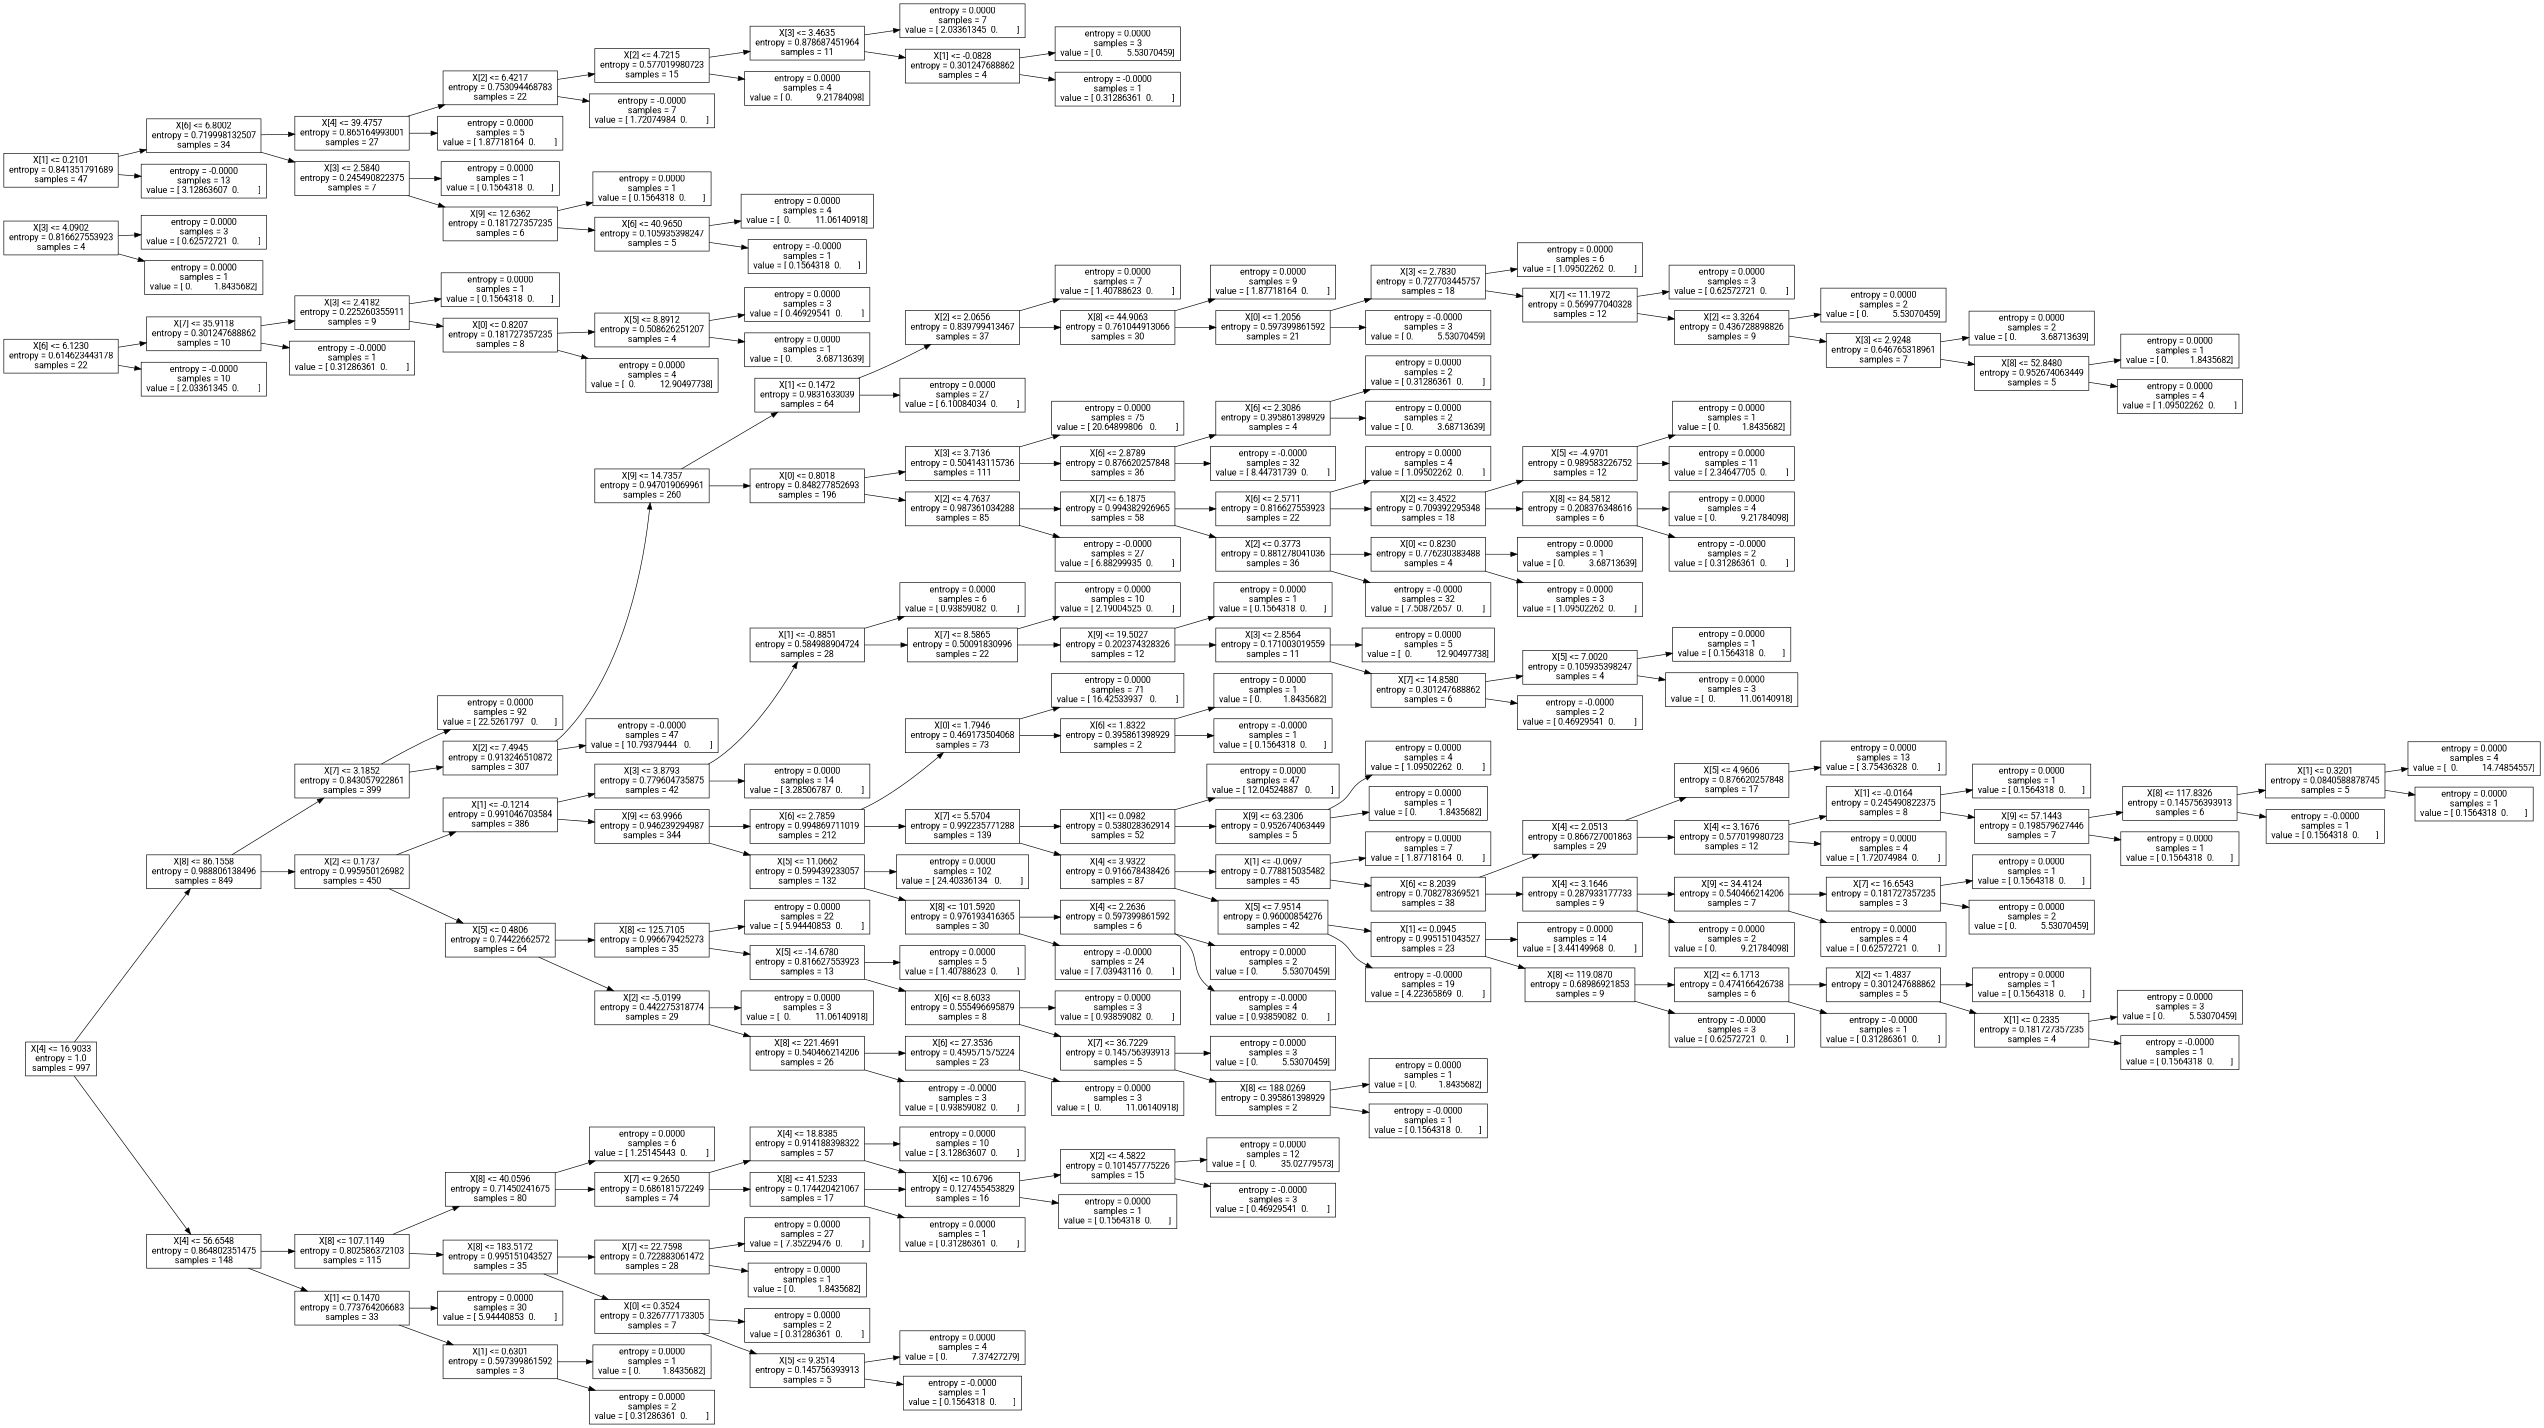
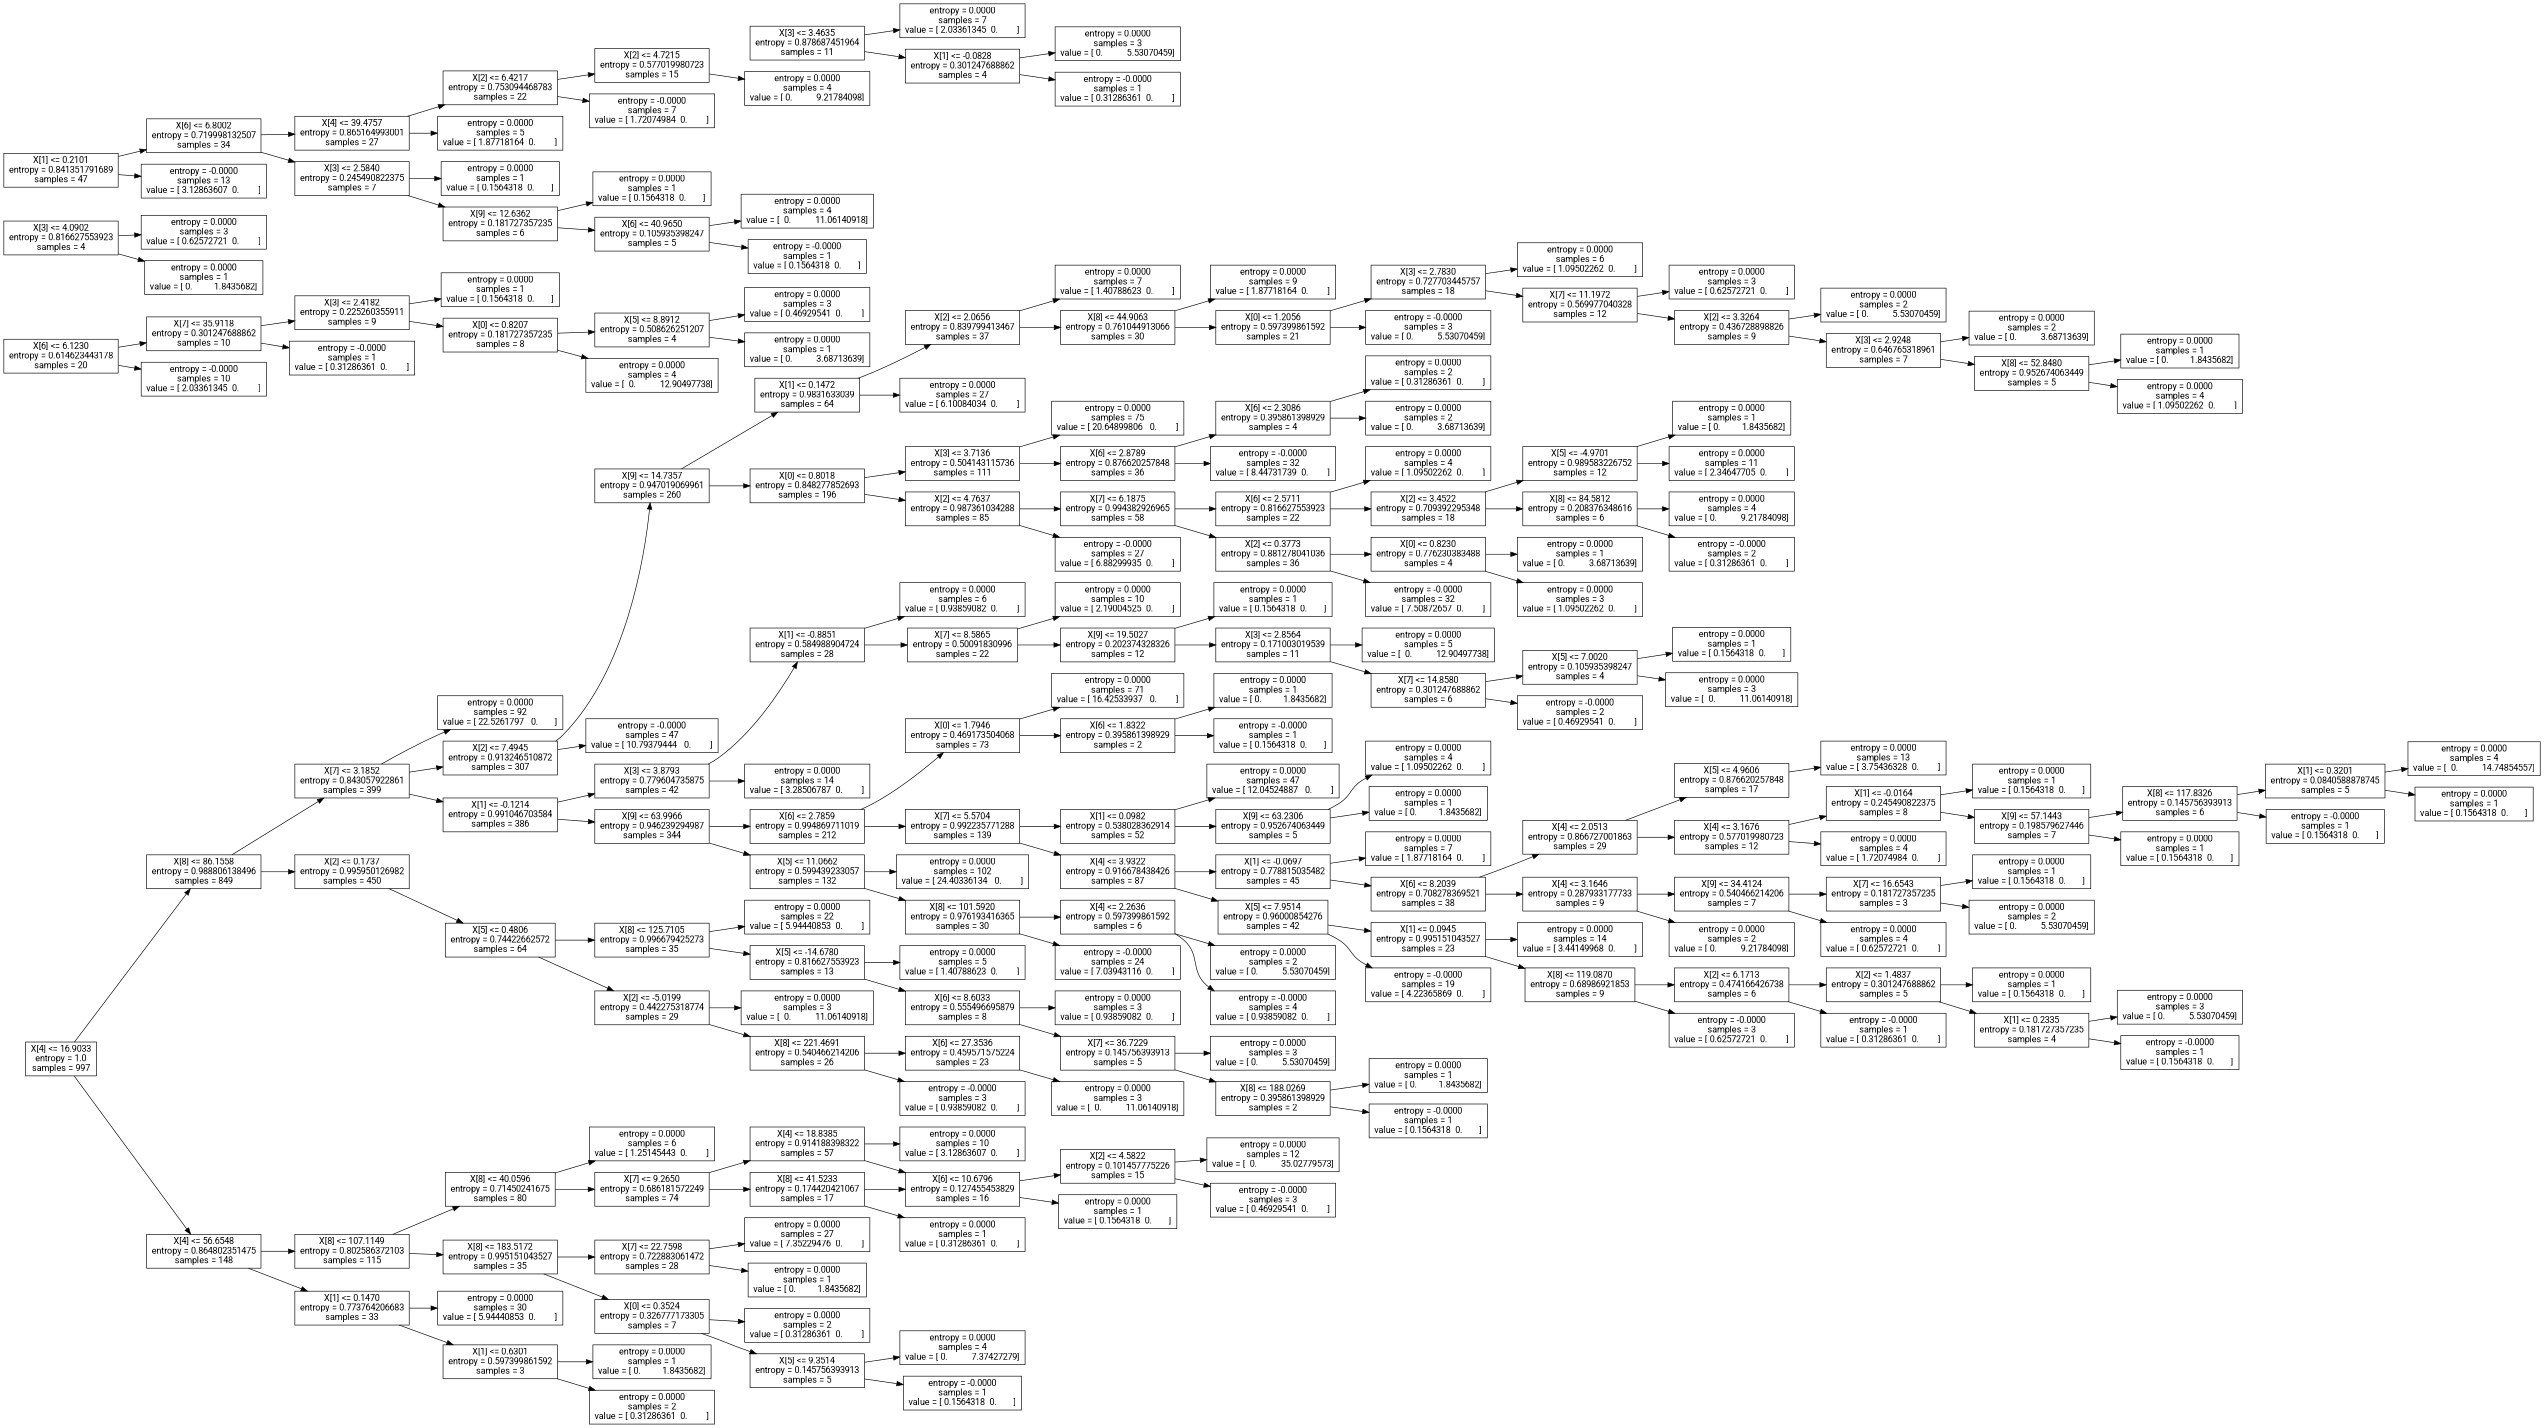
(726, 55) -> none
(61, 356) -> (61, 356)
(1273, 645) -> (1273, 645)
(423, 845) -> (423, 797)
